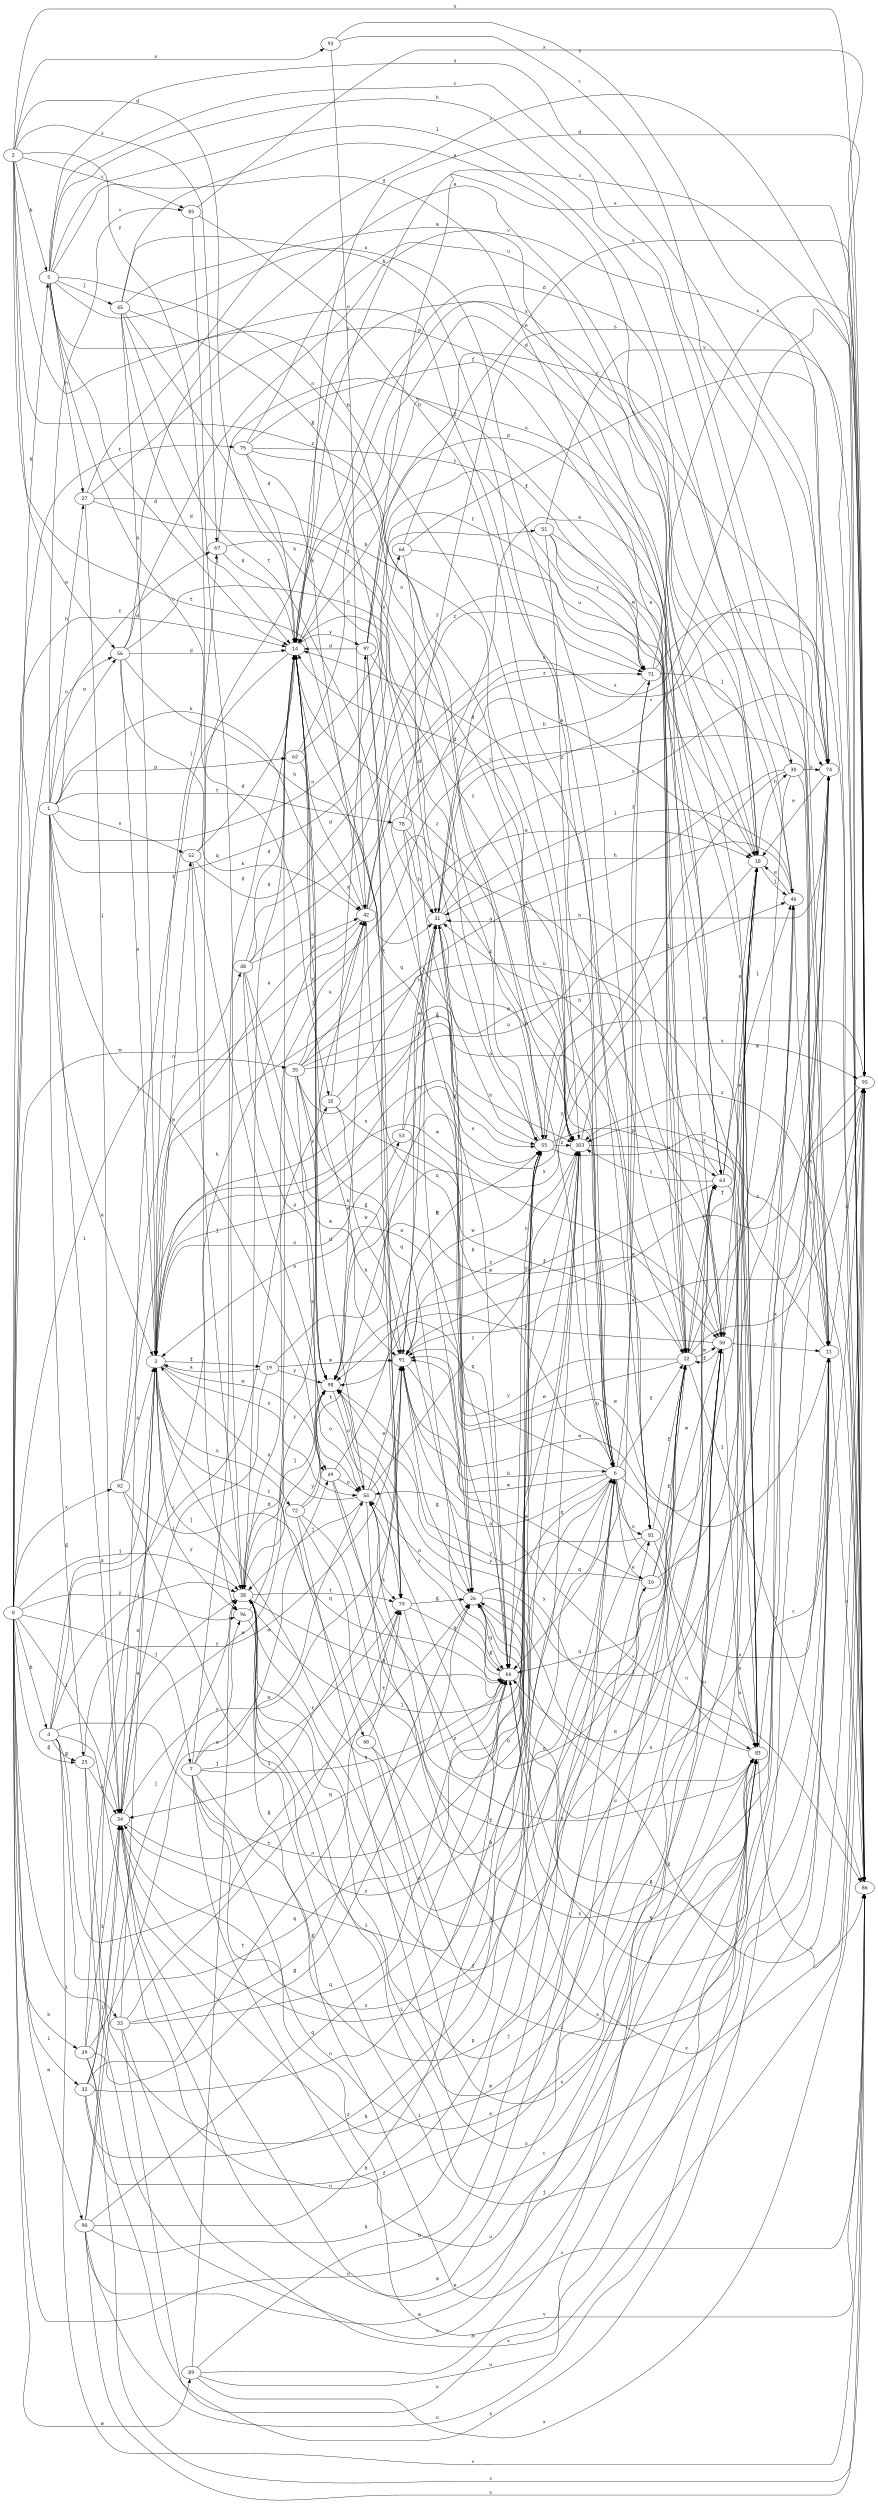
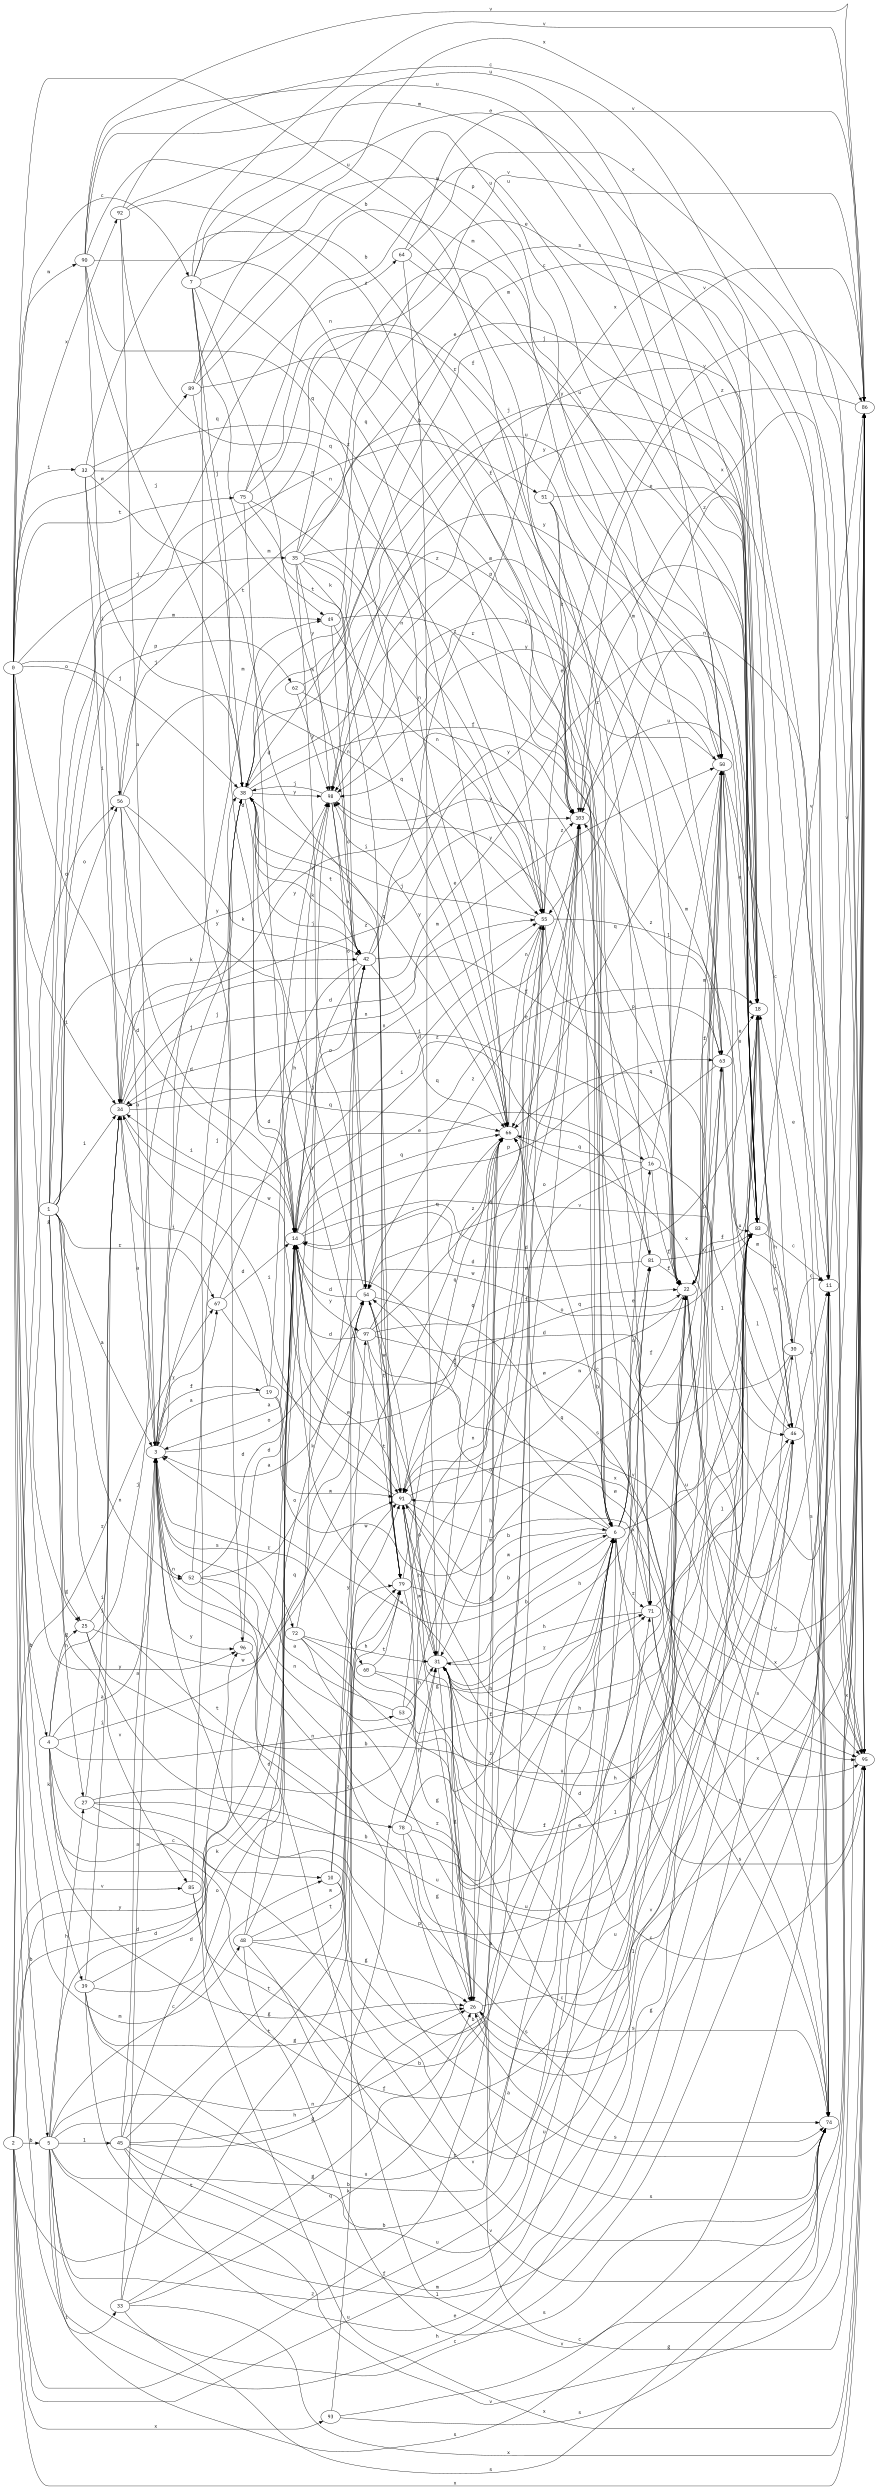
(491, 1054) -> (491, 473)
(497, 1262) -> none
